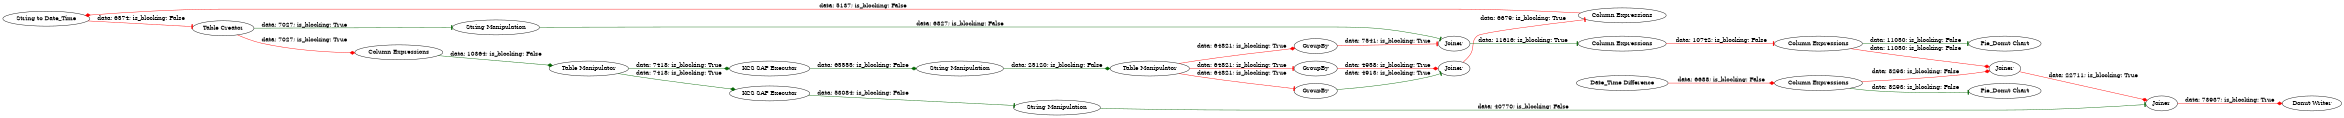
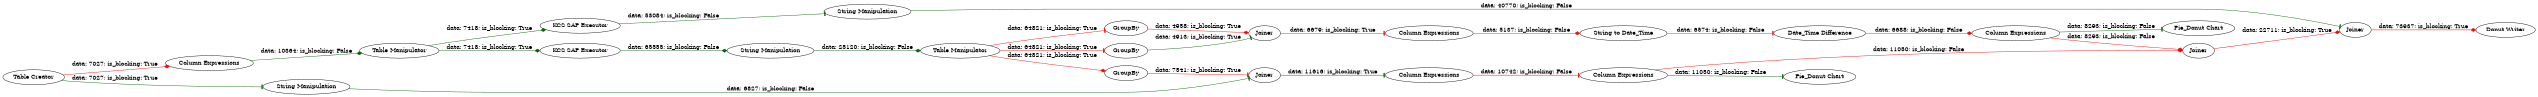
(139, 24) -> (1719, 33)
